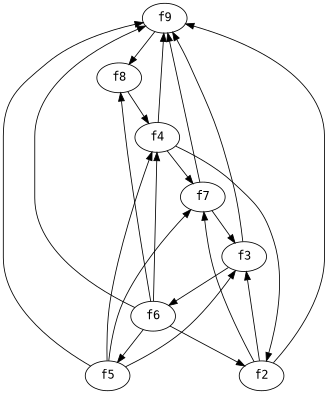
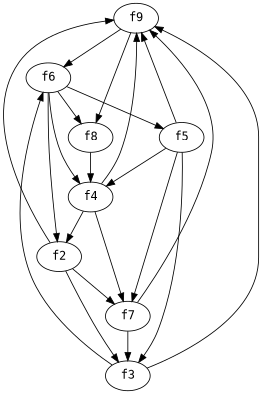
(35, 167) -> (96, 46)
